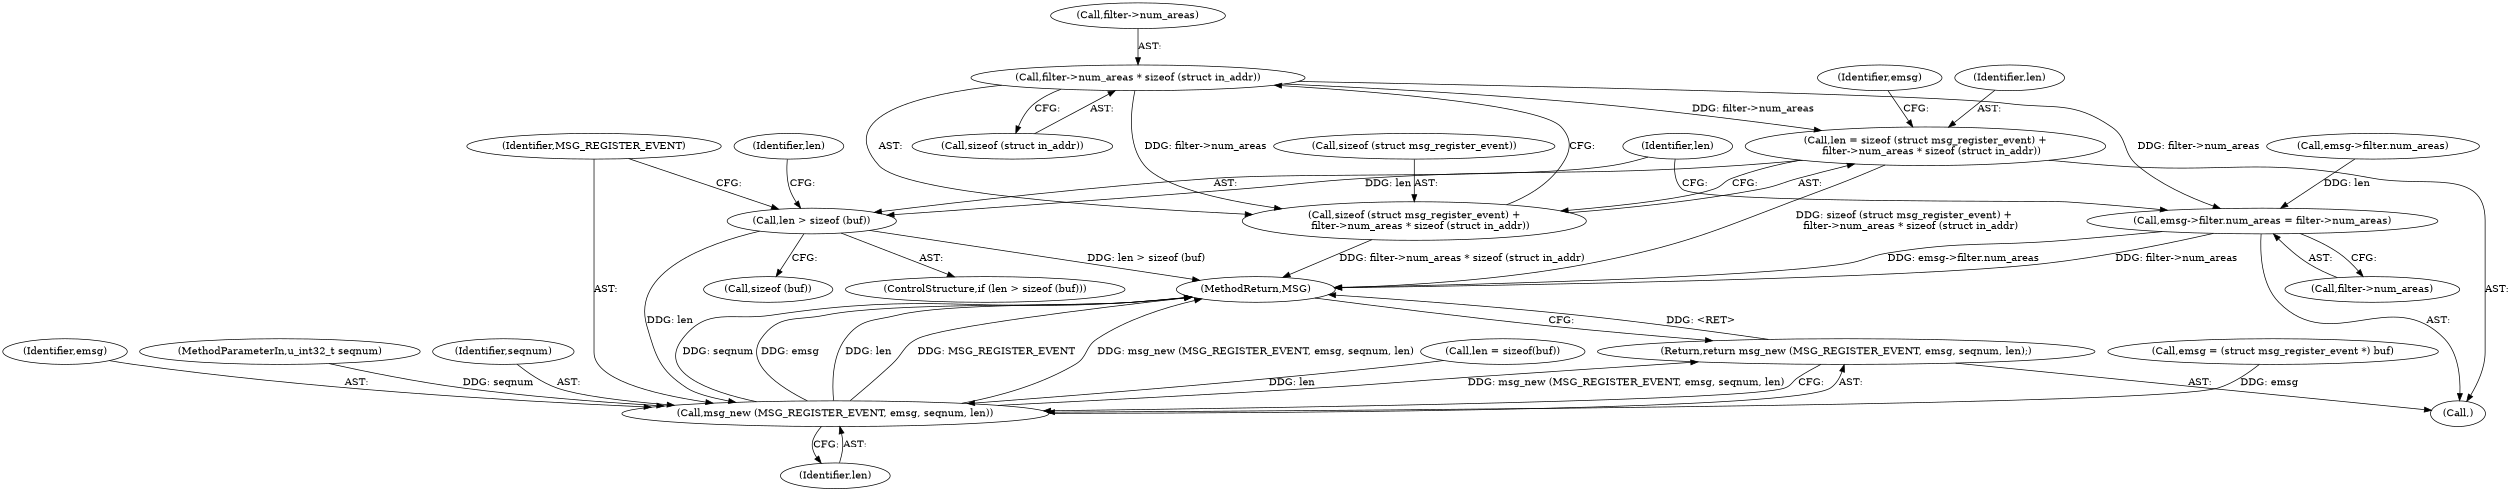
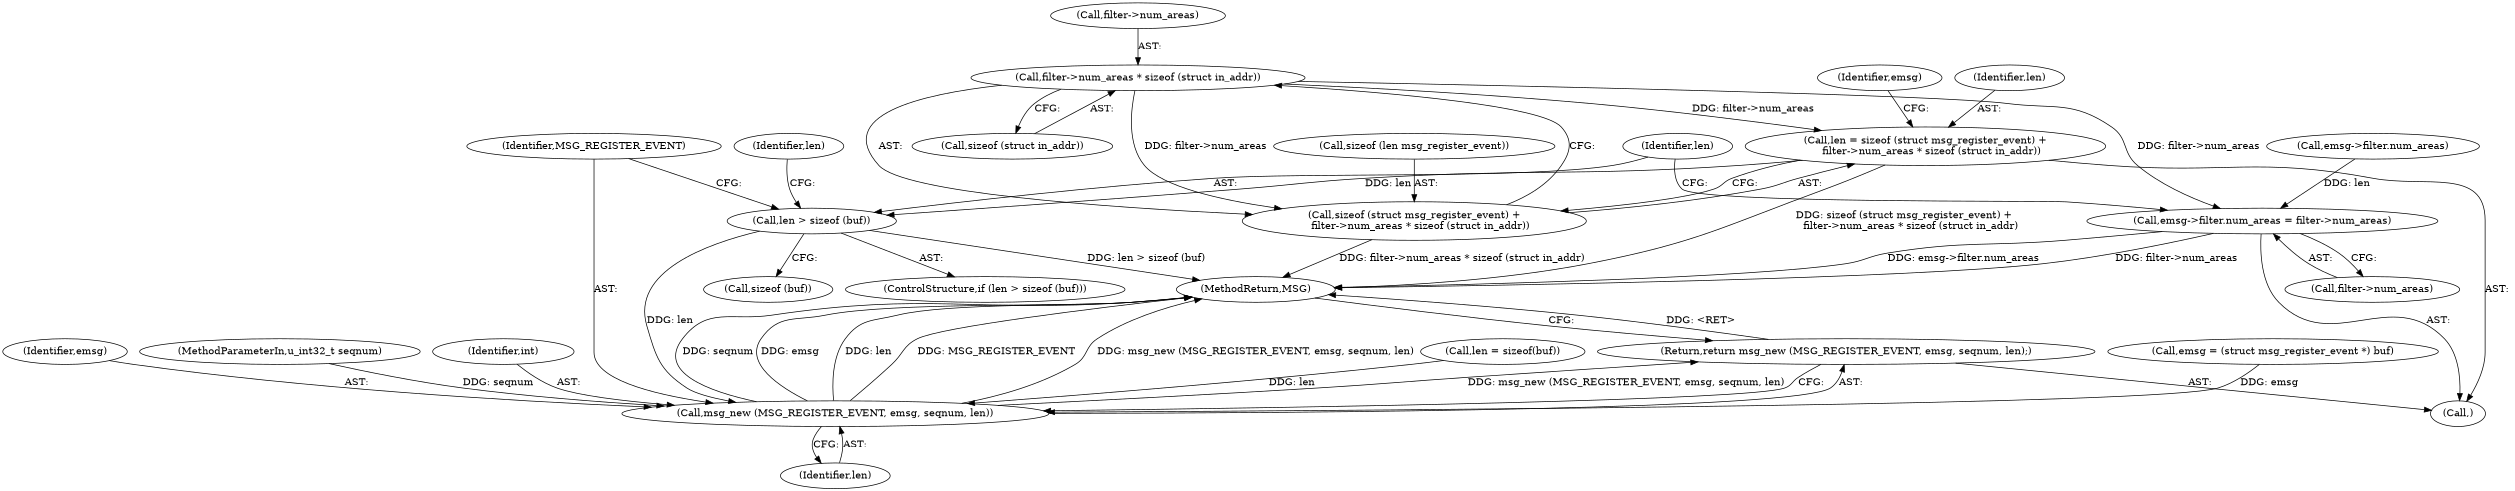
(1414, 146) -> (1414, 146)
(503, 352) -> (503, 352)
